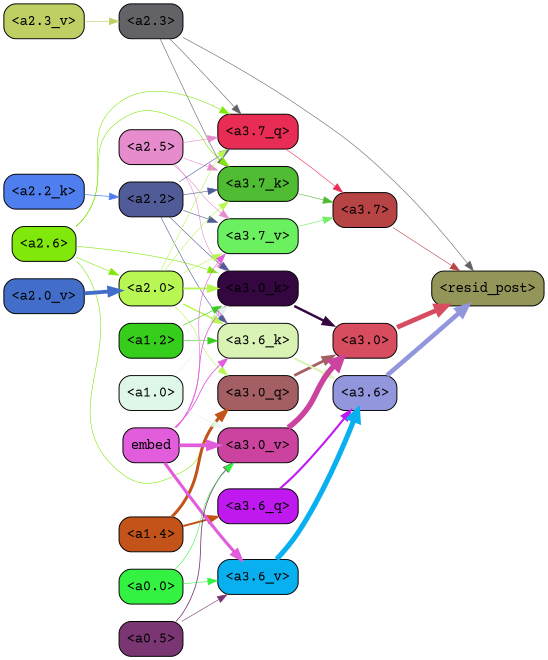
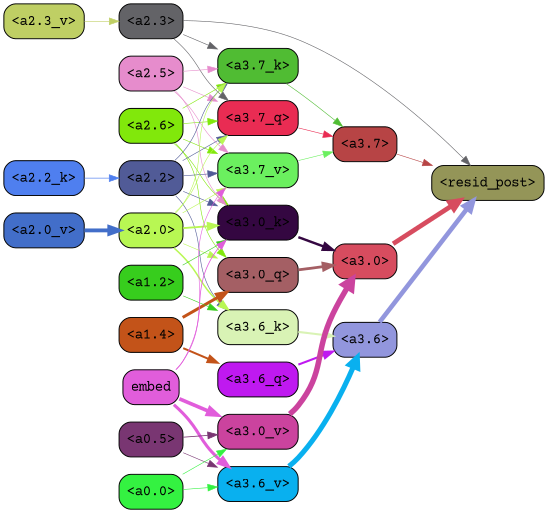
(93, 264) -> (196, 144)
(203, 386) -> none
(151, 393) -> none
